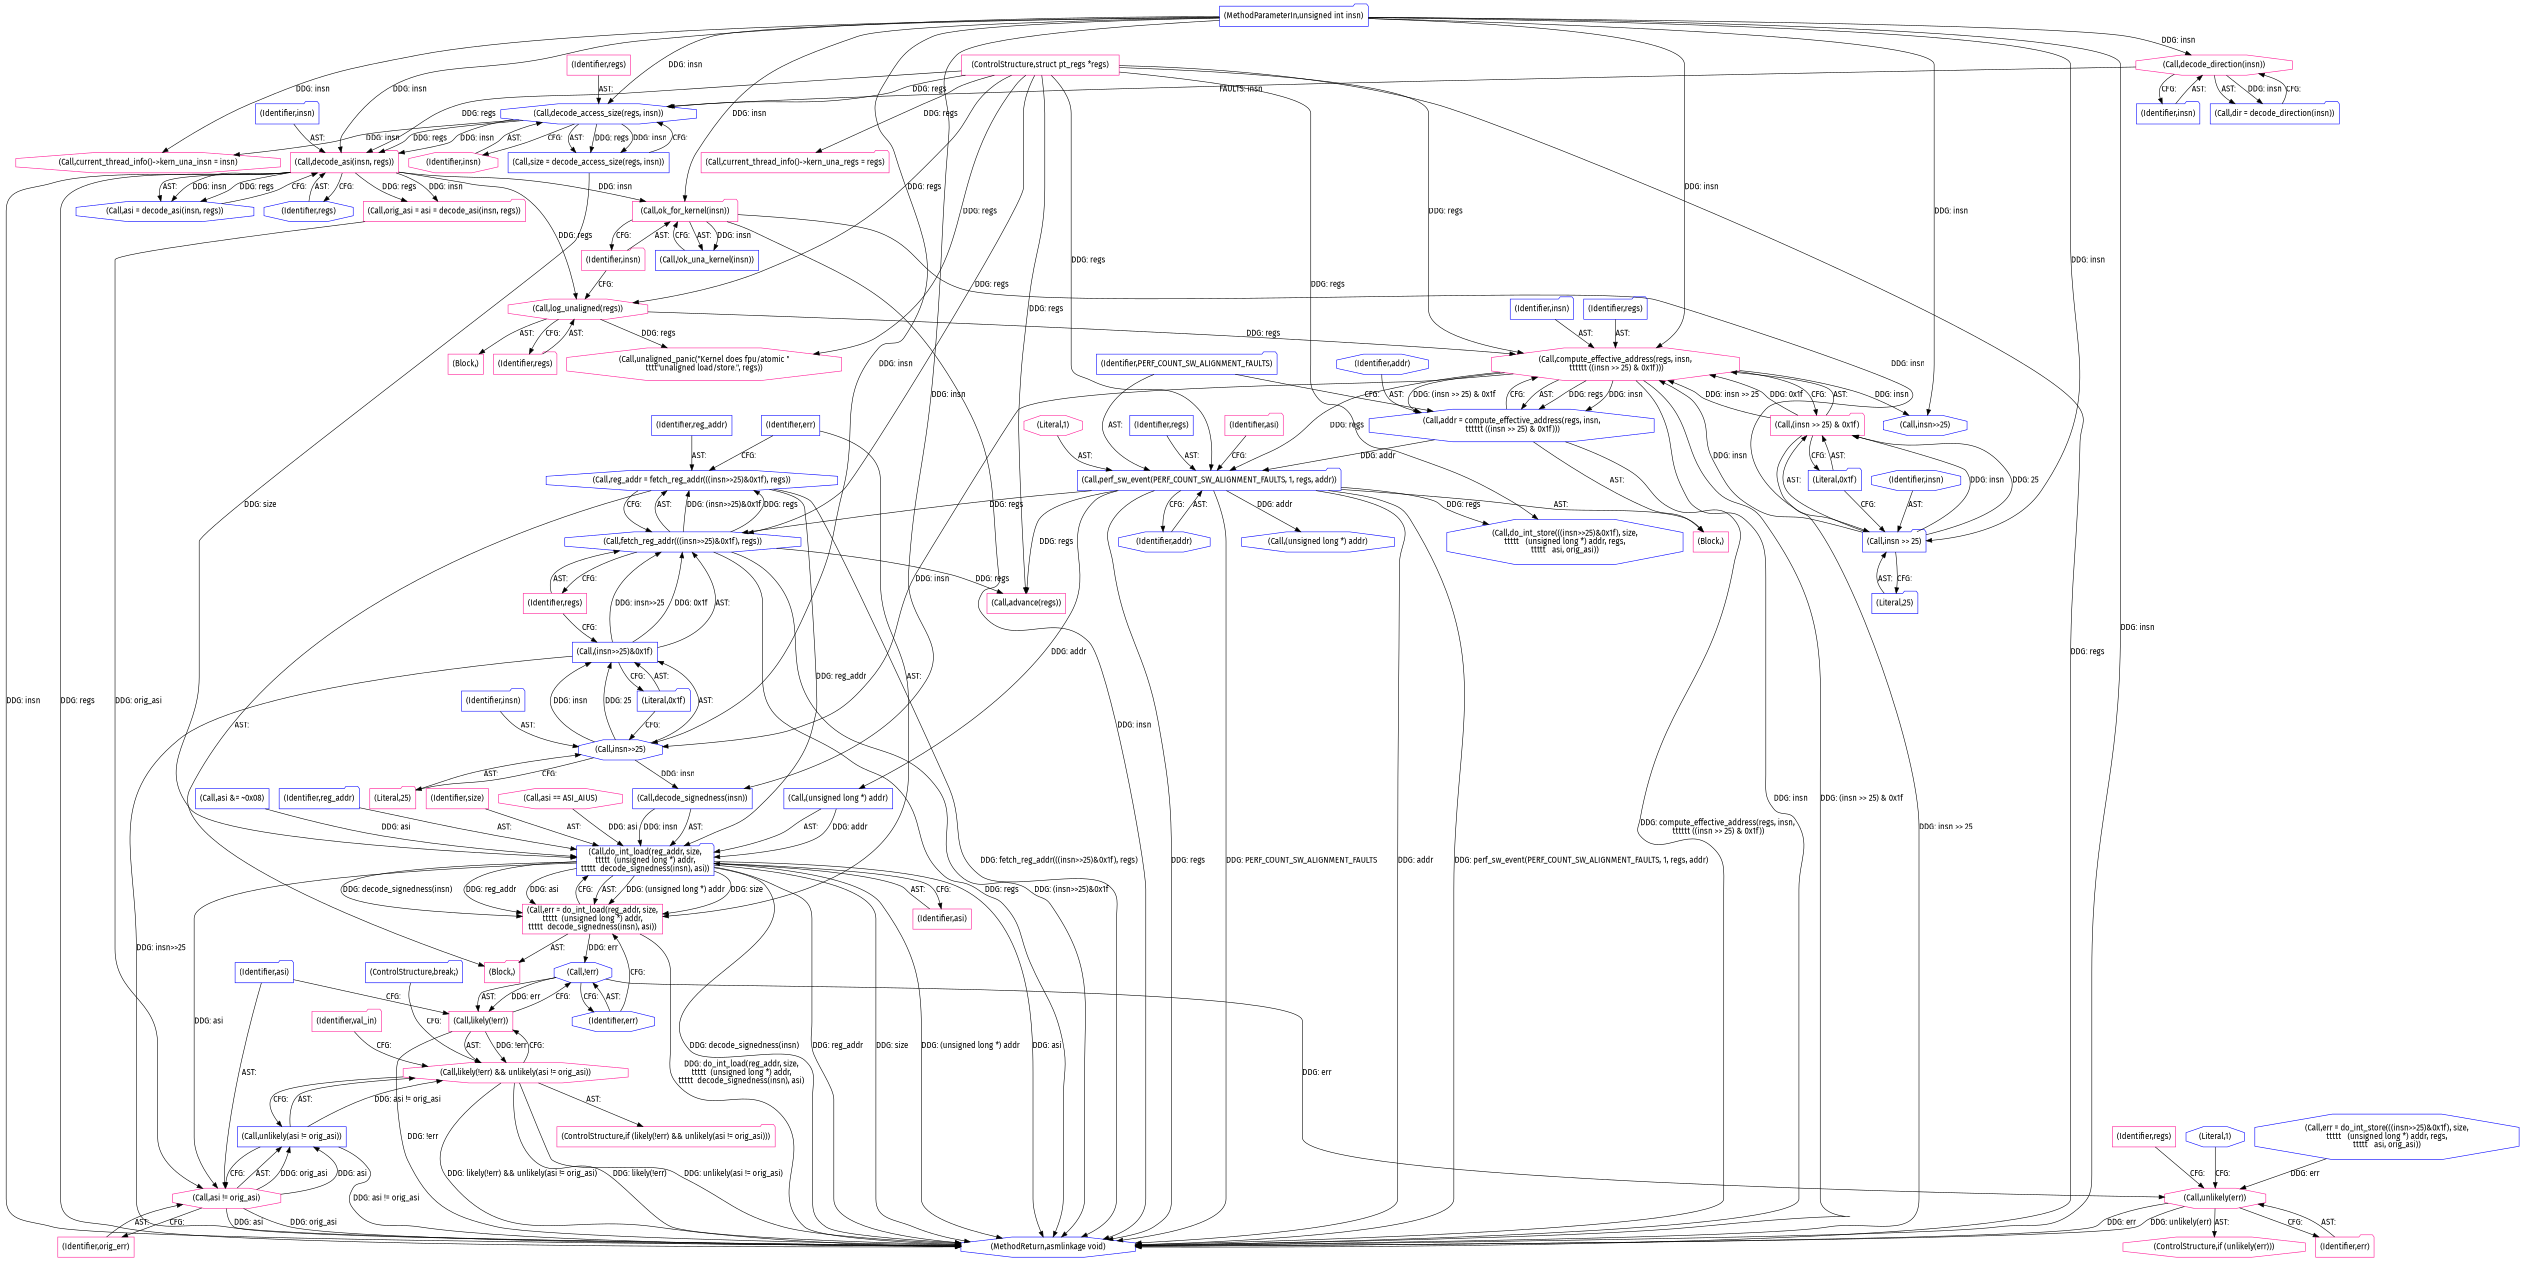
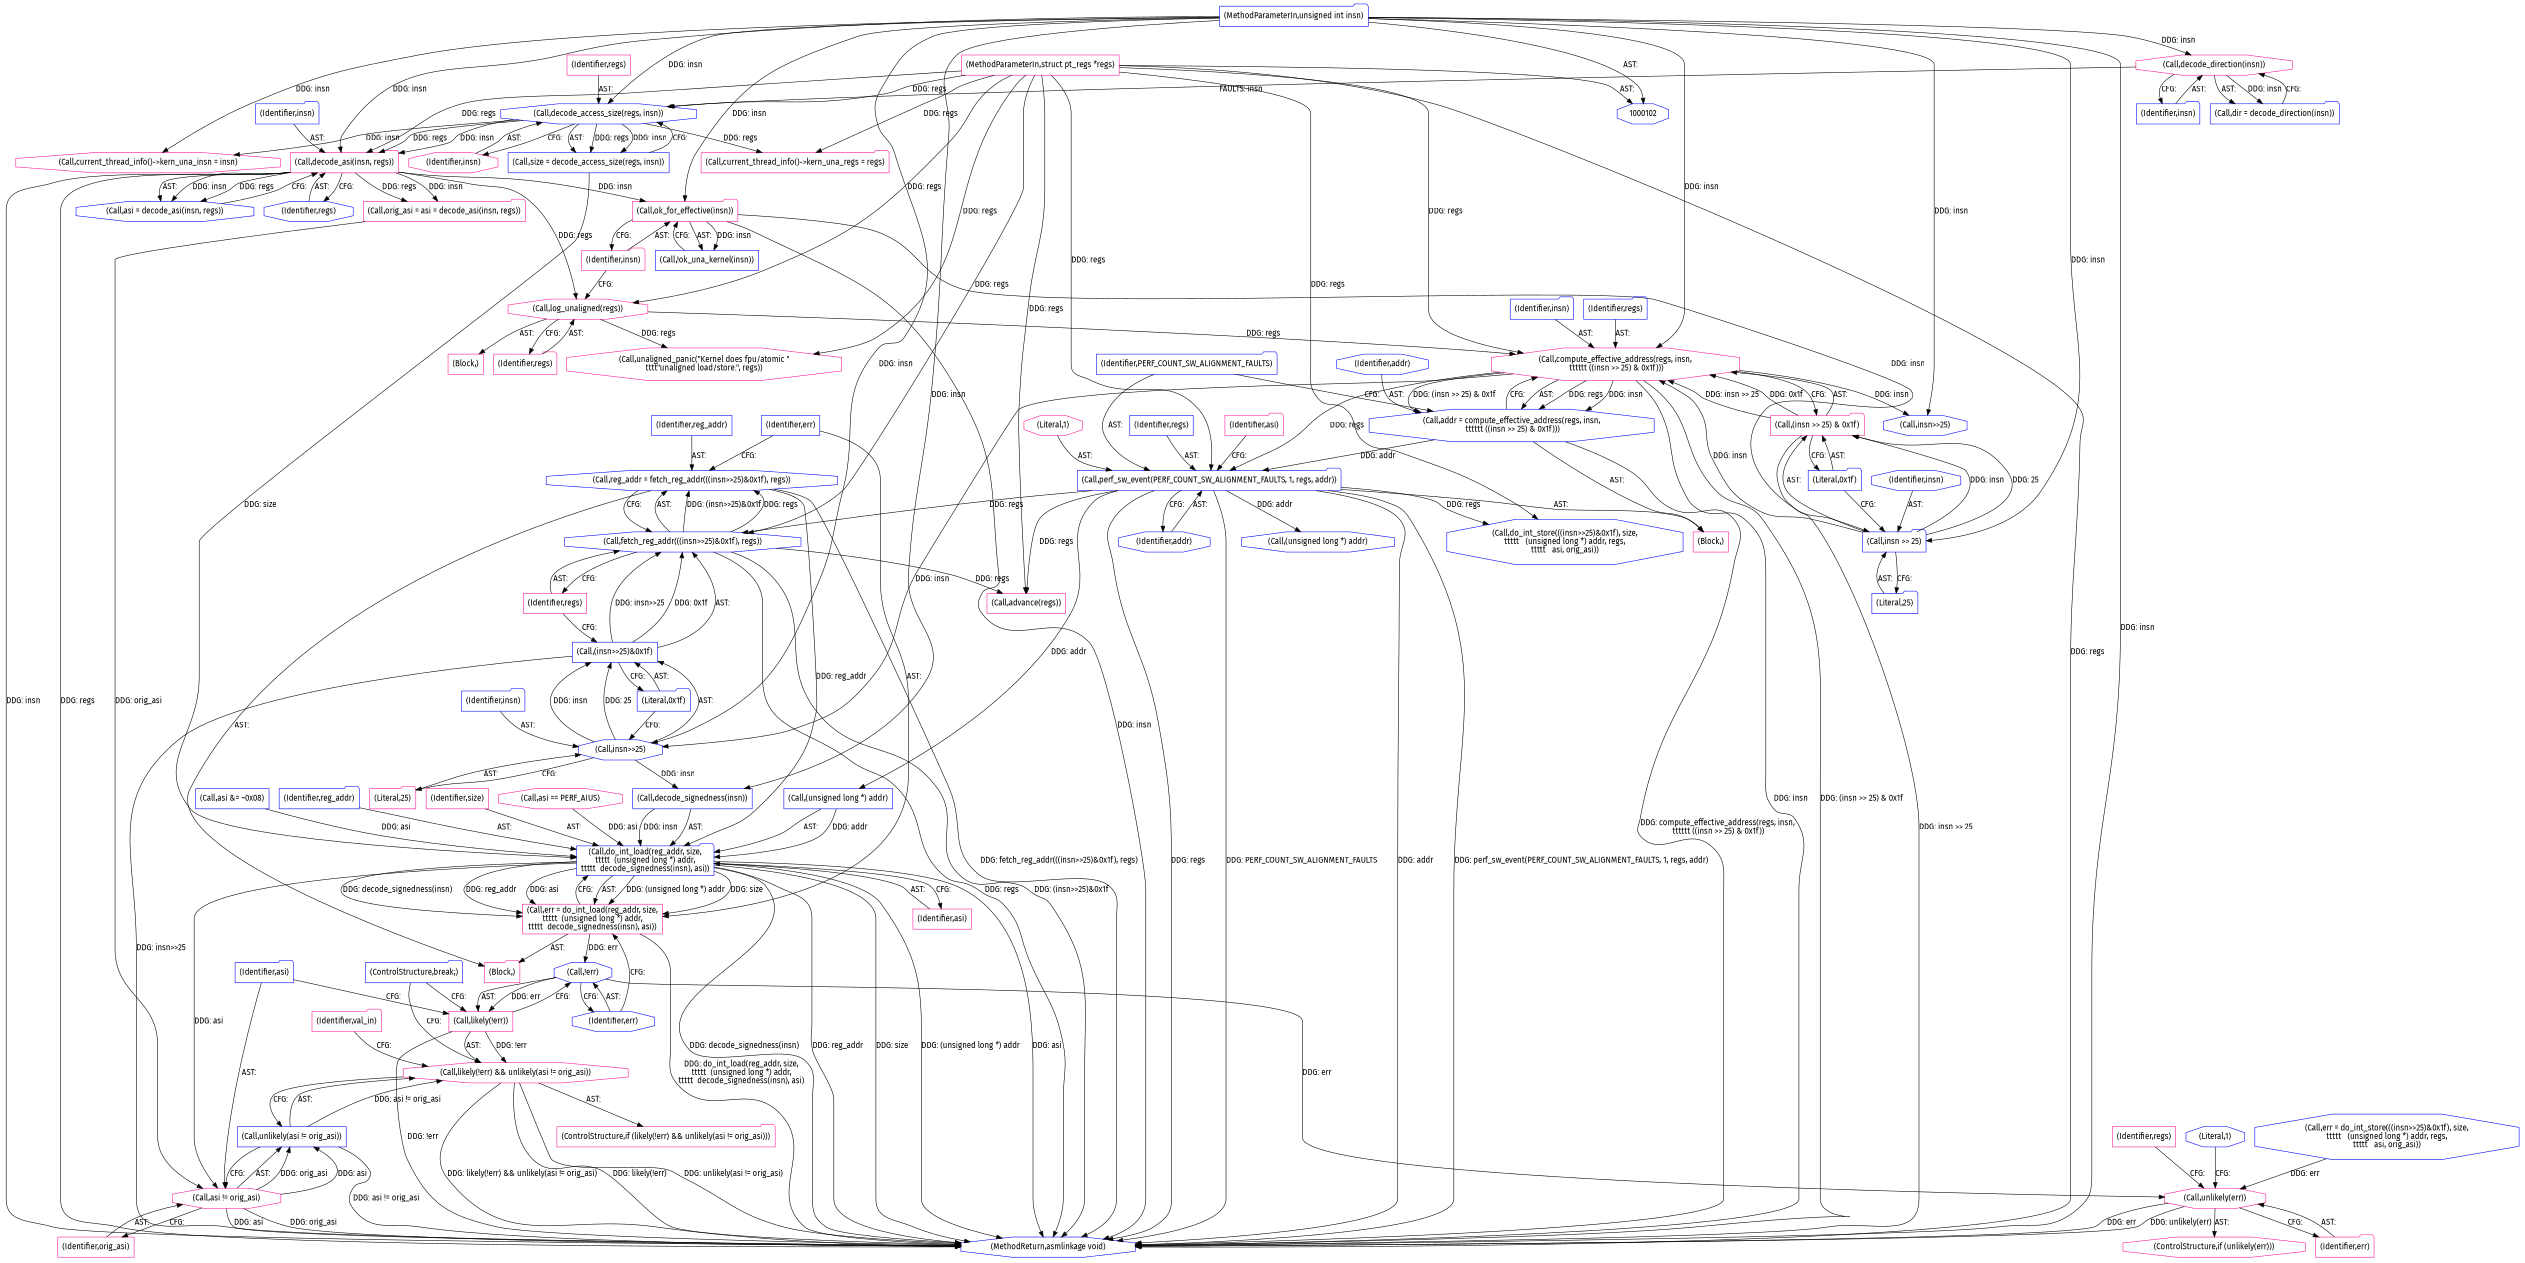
(1040, 65) -> (1040, 65)
none -> (1643, 114)
none -> (701, 136)
(685, 212) -> (685, 212)
(561, 799) -> (561, 799)
(529, 1046) -> (443, 996)
(96, 1247) -> (96, 1247)
